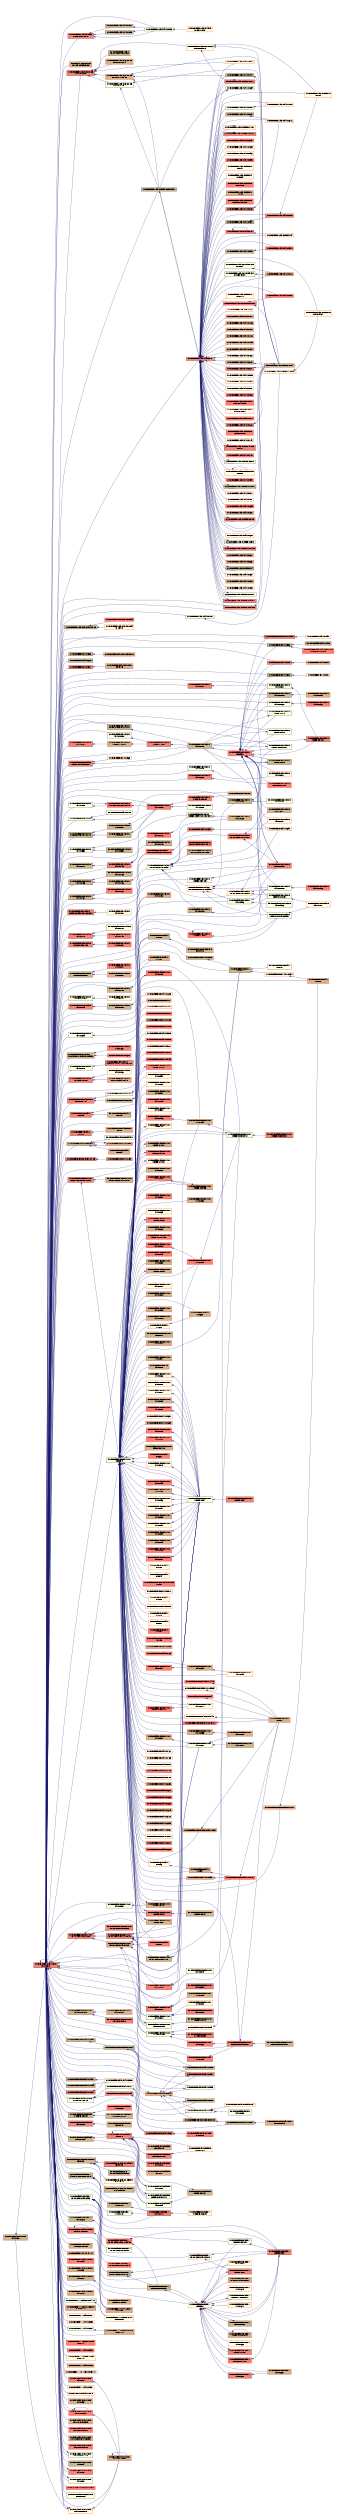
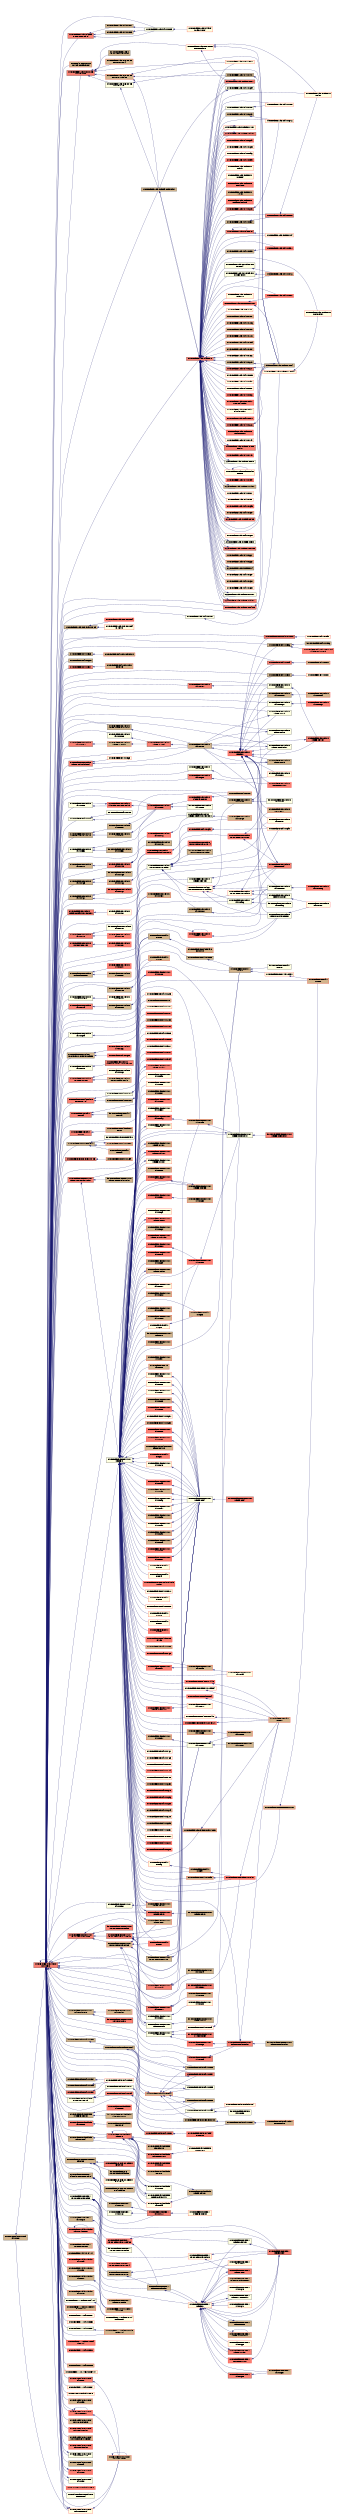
(125, 1307) -> (180, 1198)
(200, 1971) -> (200, 1971)
(200, 2012) -> none
(159, 2205) -> (159, 2205)
(81, 2358) -> none
